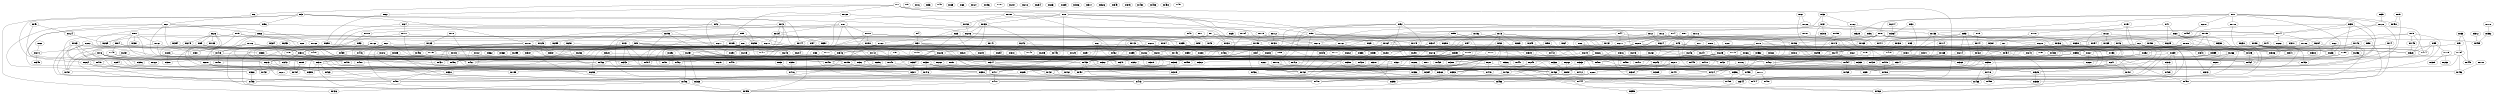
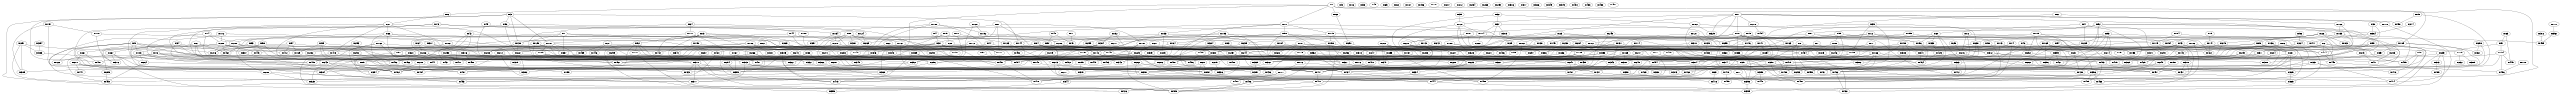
none -> (116, 63)
